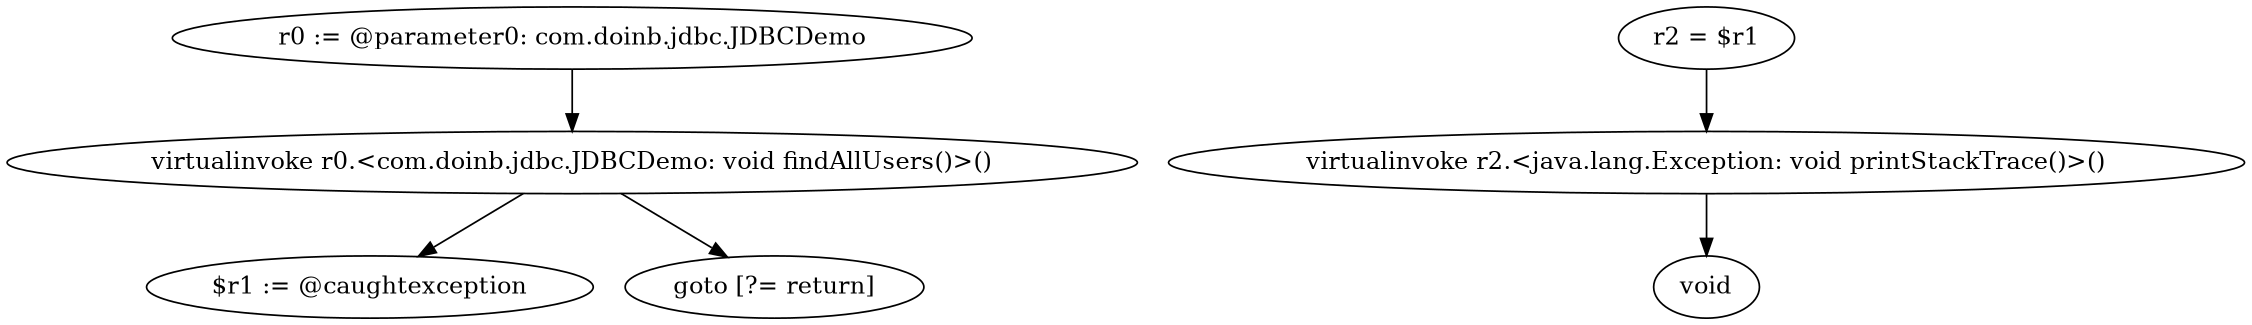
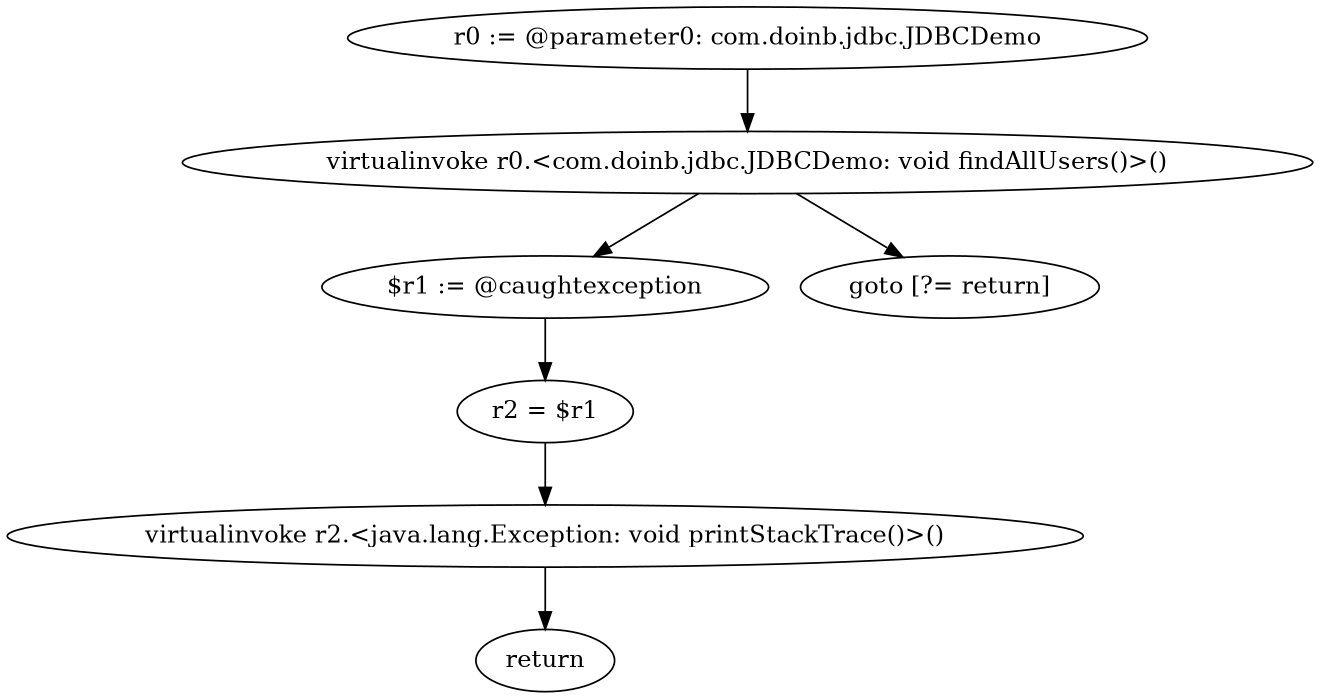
(1707, 287) -> (545, 661)
none -> (545, 341)
